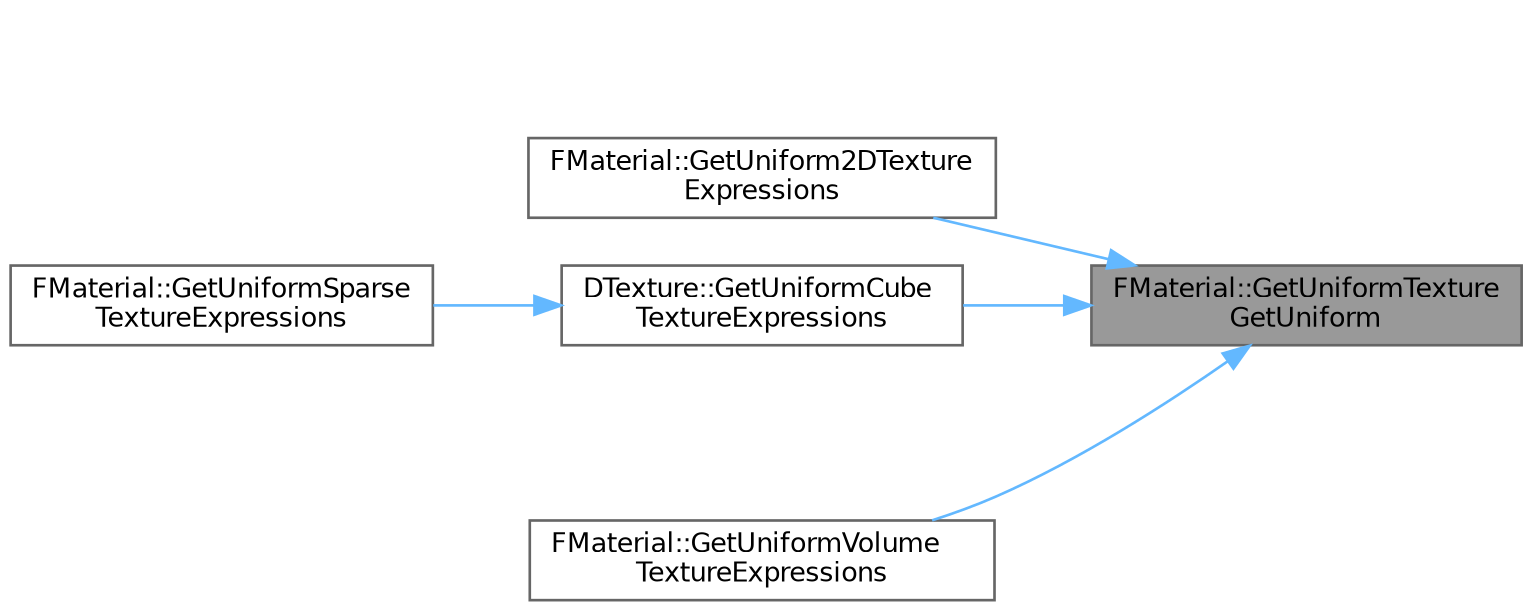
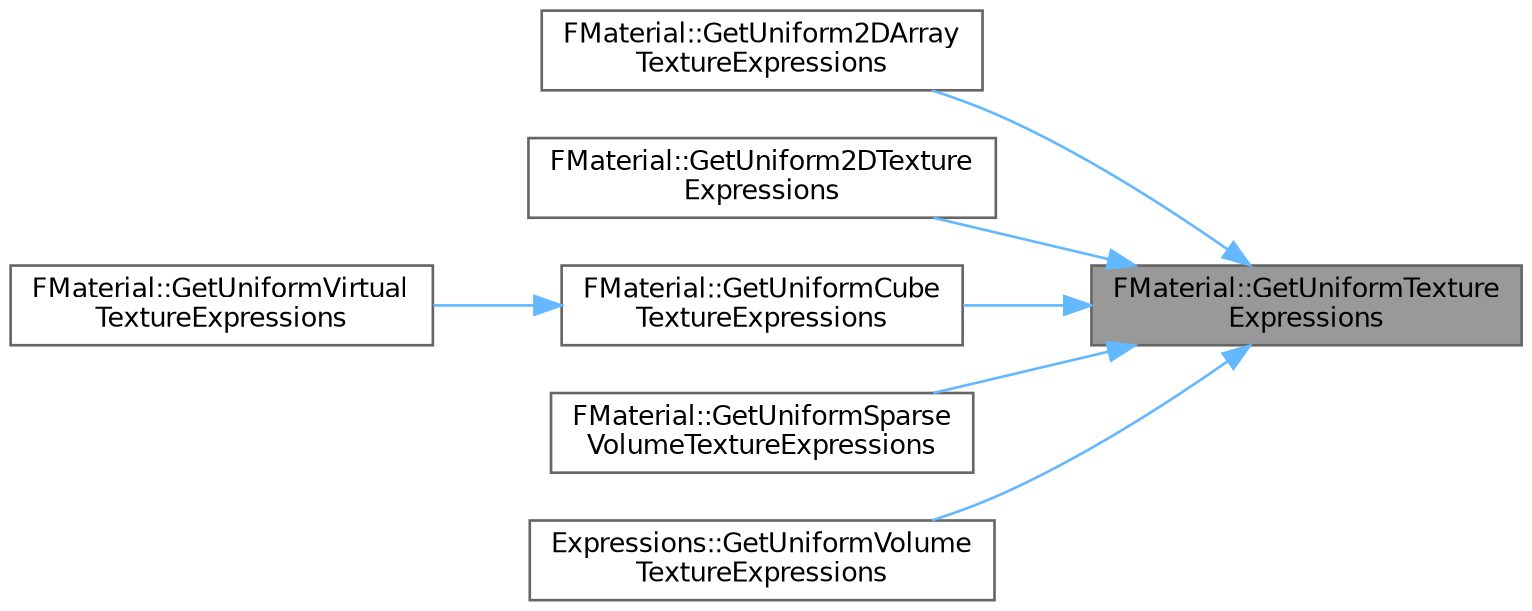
none -> (762, 50)
(222, 305) -> (222, 305)
(762, 305) -> (762, 305)
(1307, 305) -> (1307, 305)
none -> (762, 433)
(762, 560) -> (762, 560)
